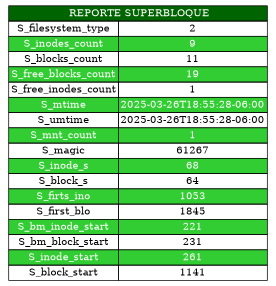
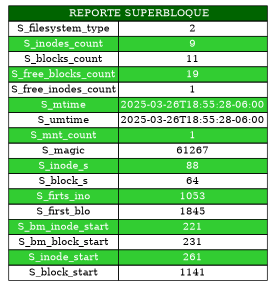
(193, 166) -> (193, 166)
